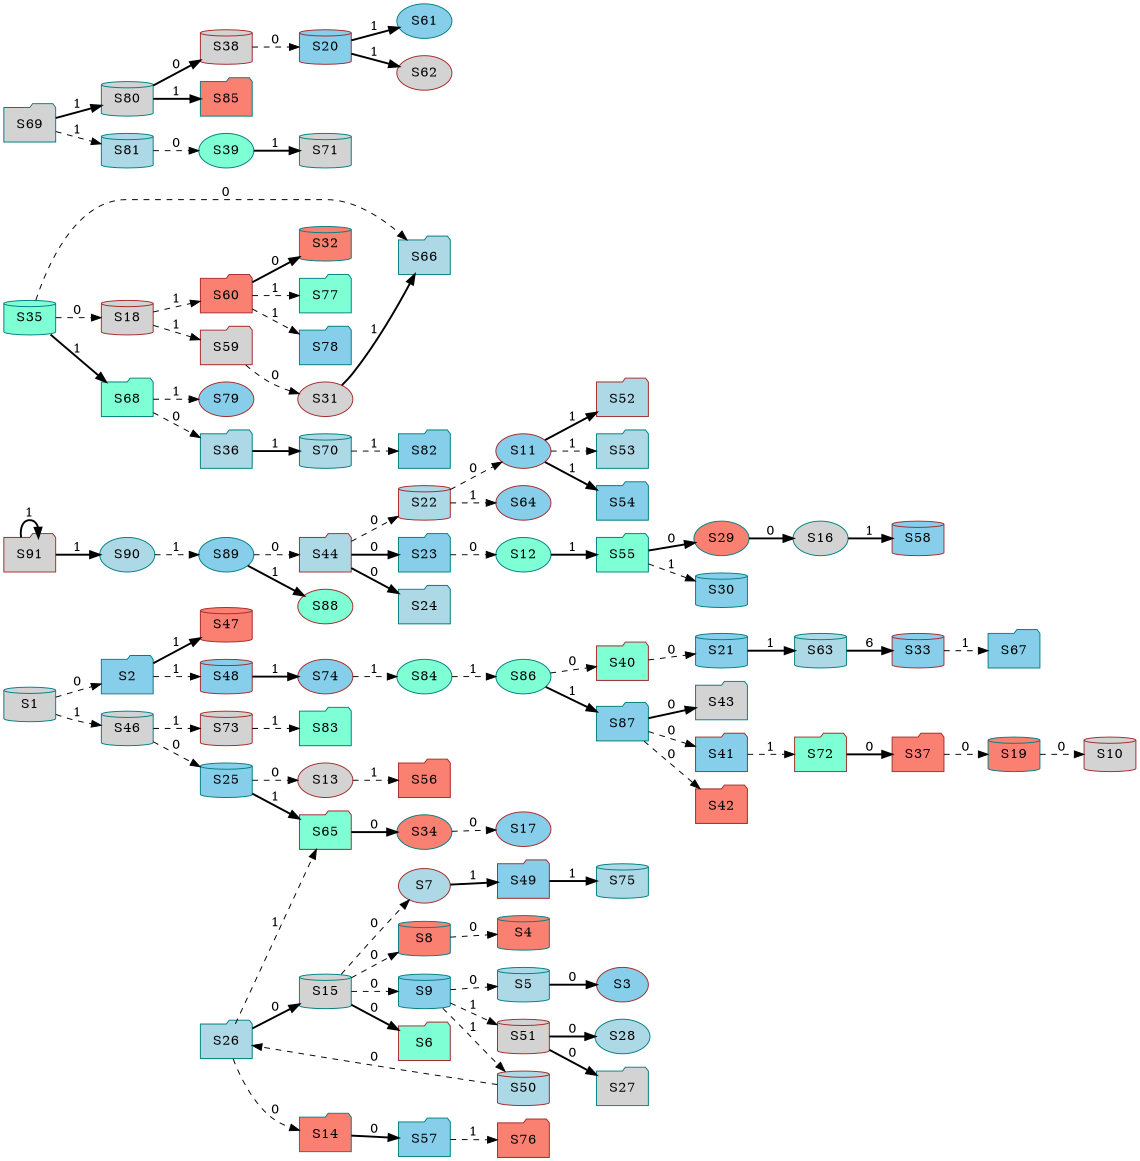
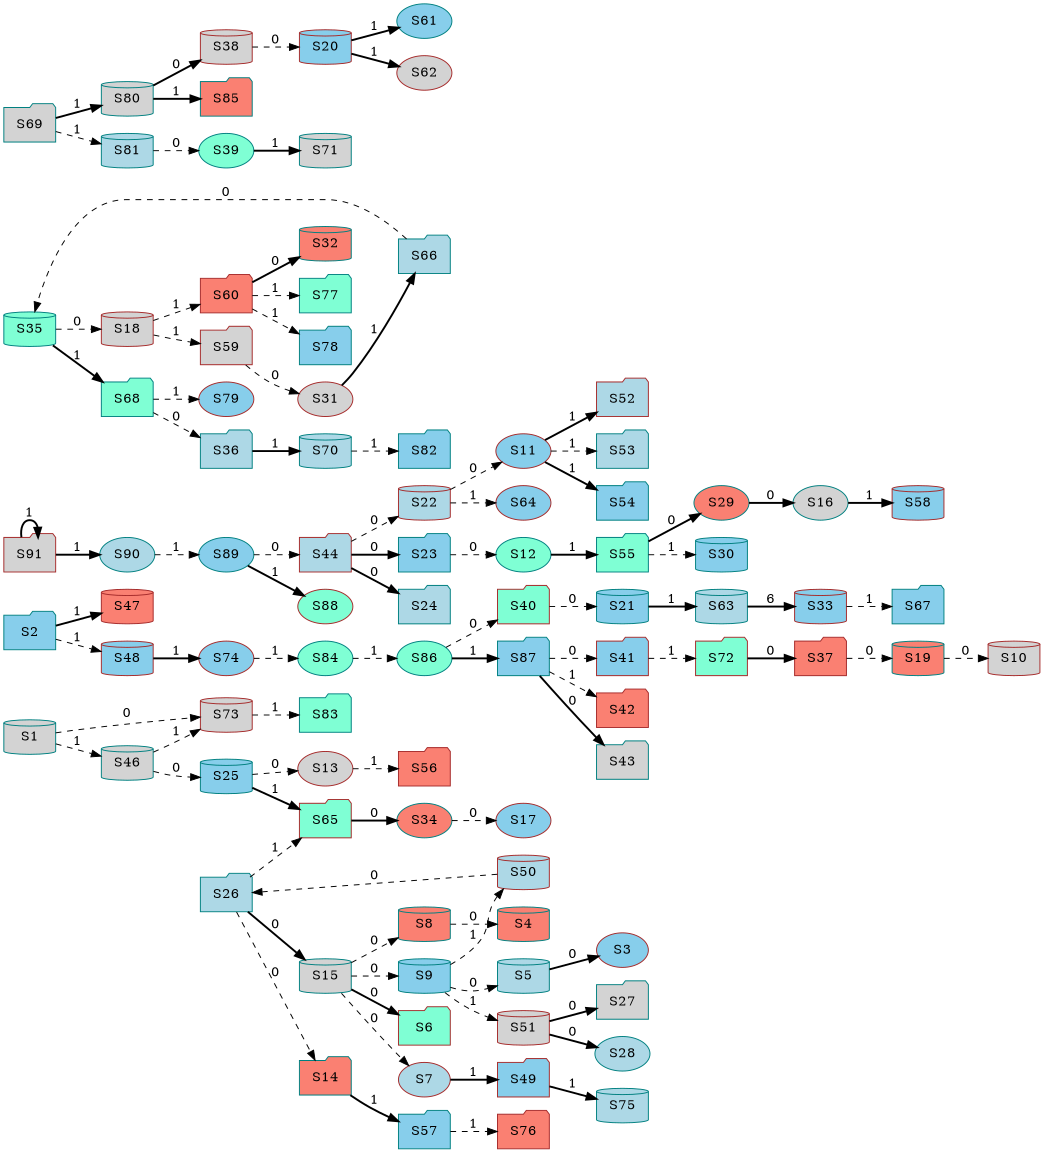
(196, 200) -> (200, 200)
(74, 692) -> (123, 725)
(672, 755) -> (573, 675)
(375, 1129) -> (375, 1100)
